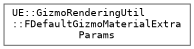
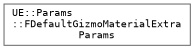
(97, 25) -> (97, 25)
